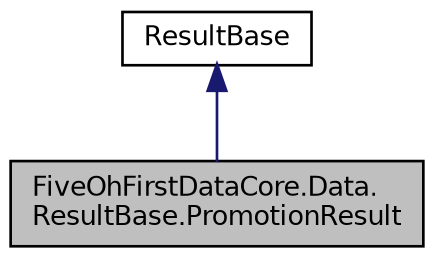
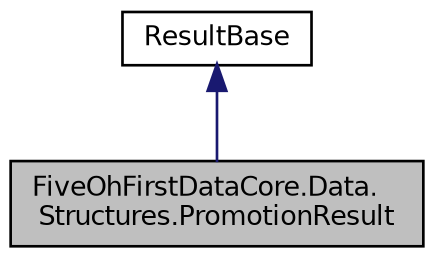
(217, 204) -> (217, 204)
